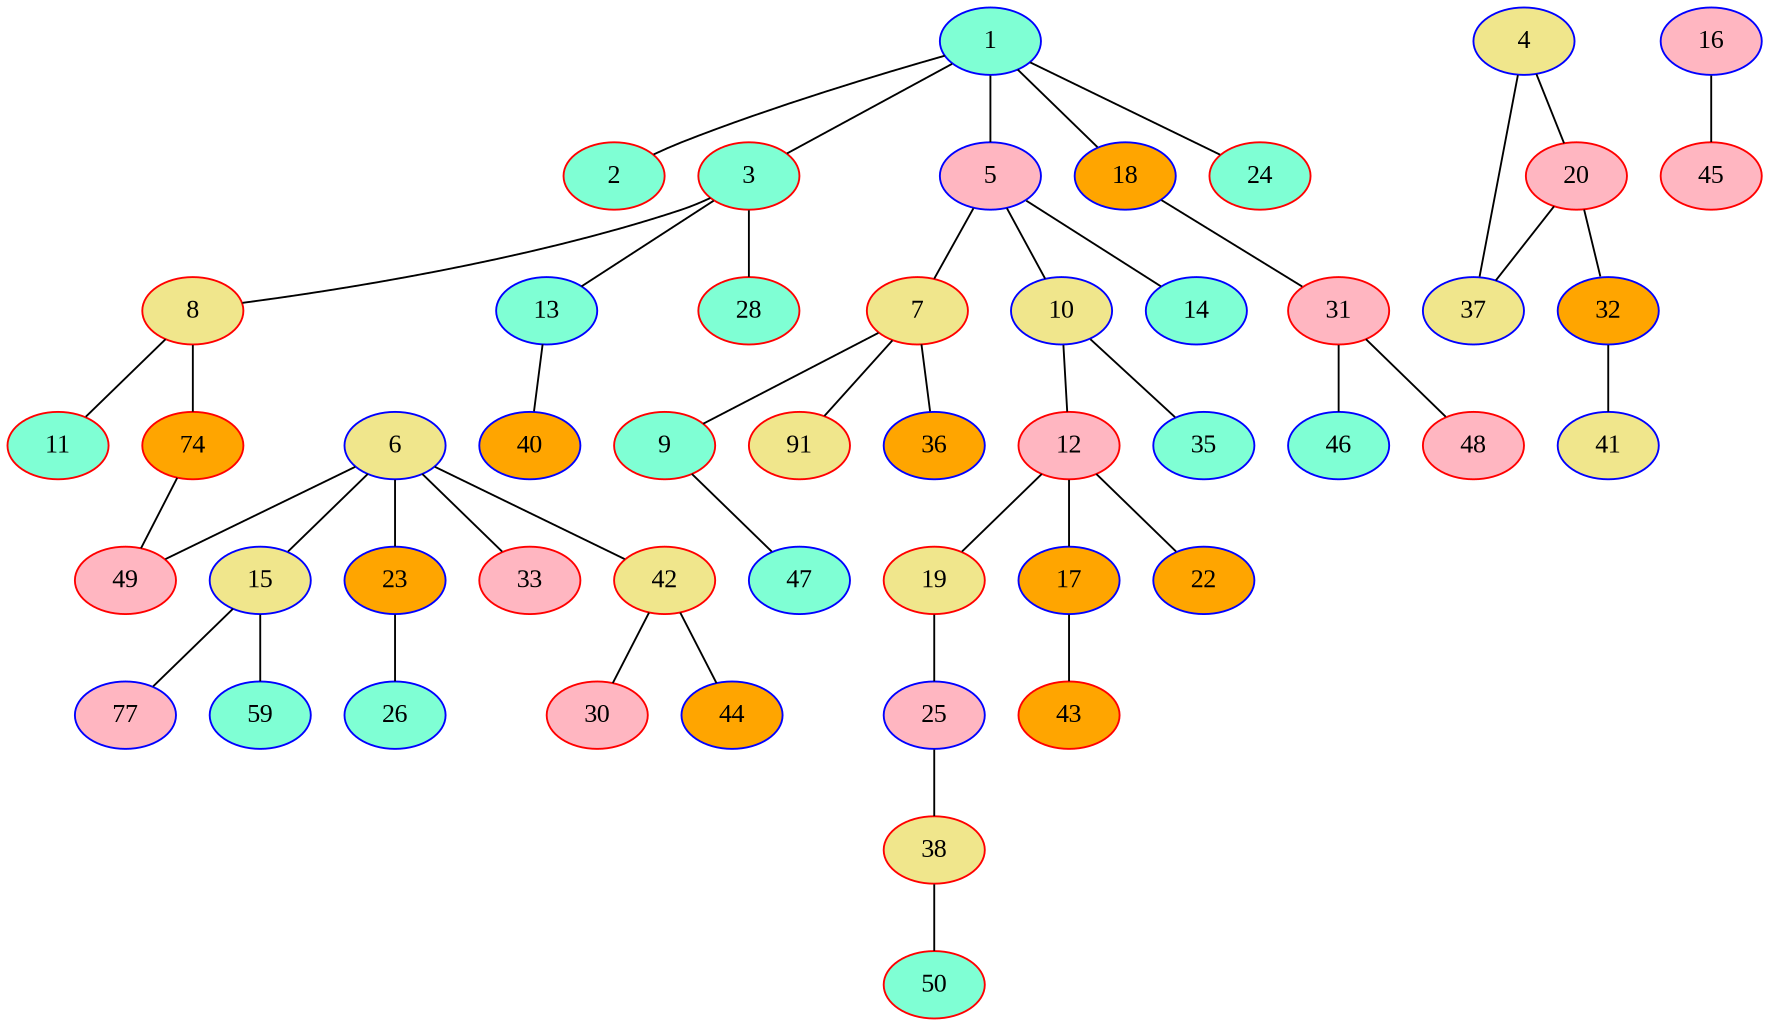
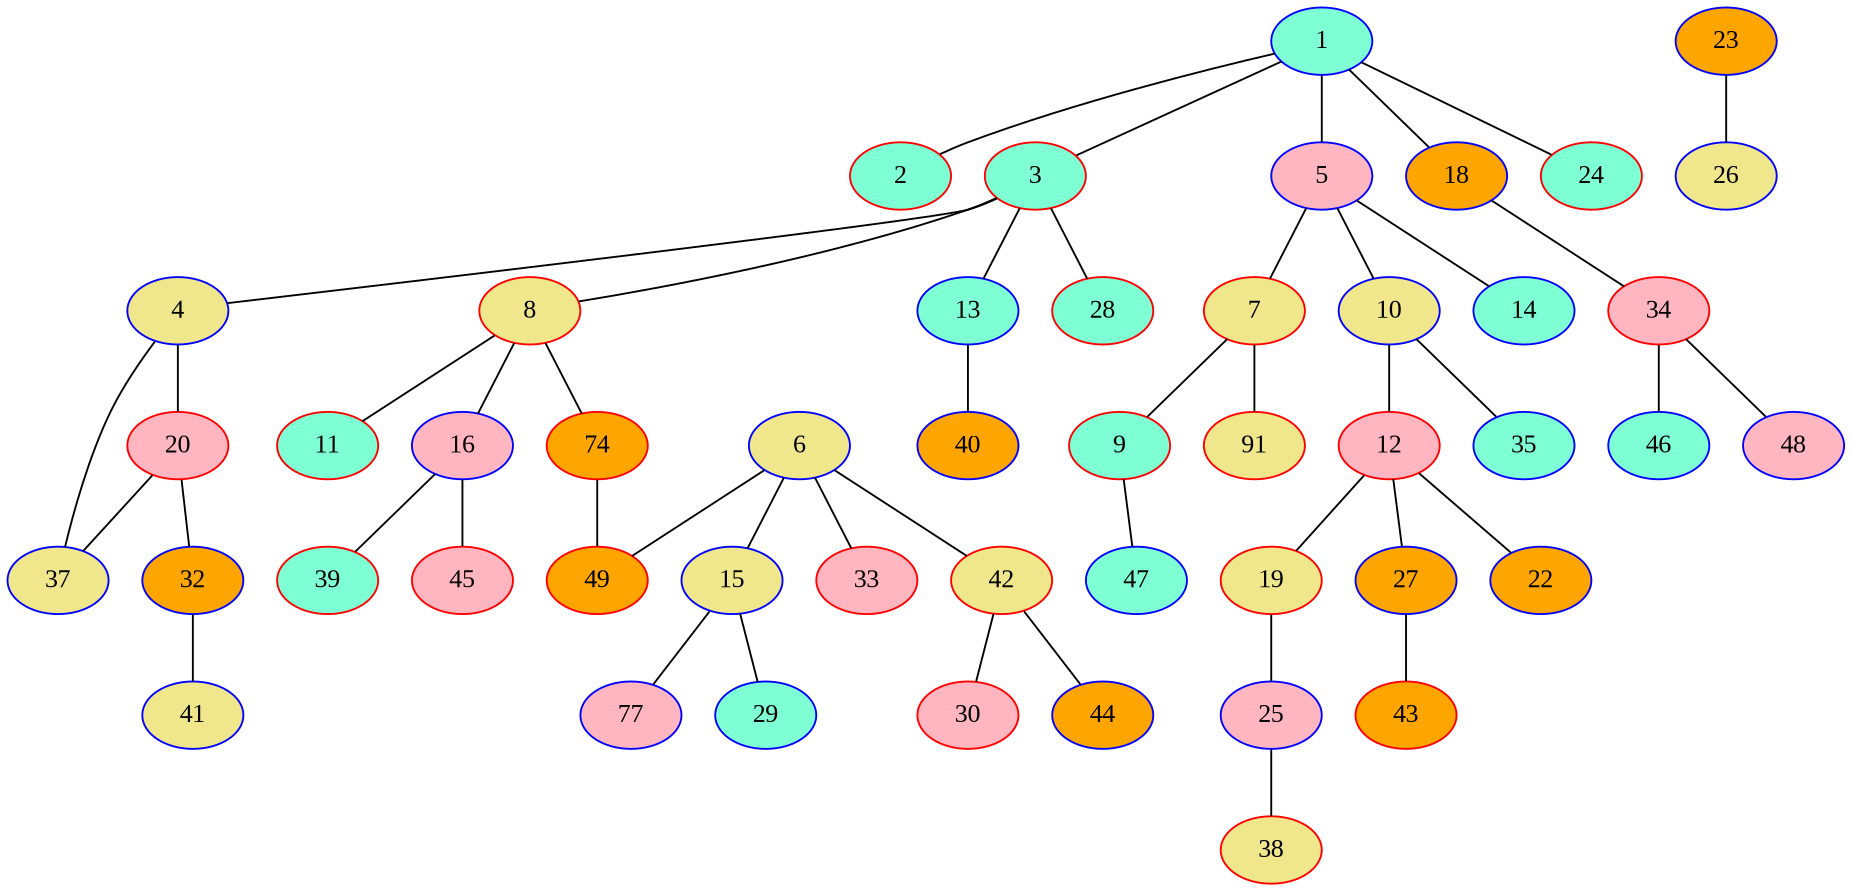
none -> (614, 257)
(1339, 311) -> (1659, 311)
none -> (496, 378)
(934, 446) -> none
(1473, 446) -> (1794, 446)
(395, 513) -> none
(125, 580) -> (597, 580)
none -> (328, 580)
(1069, 580) -> (1406, 580)
(260, 715) -> (766, 715)
(395, 715) -> (1726, 176)
(934, 985) -> none
